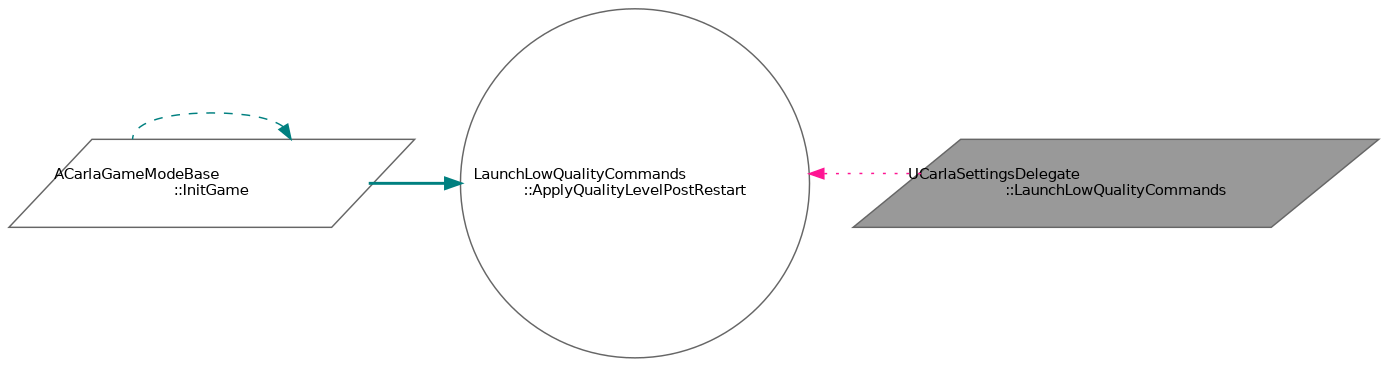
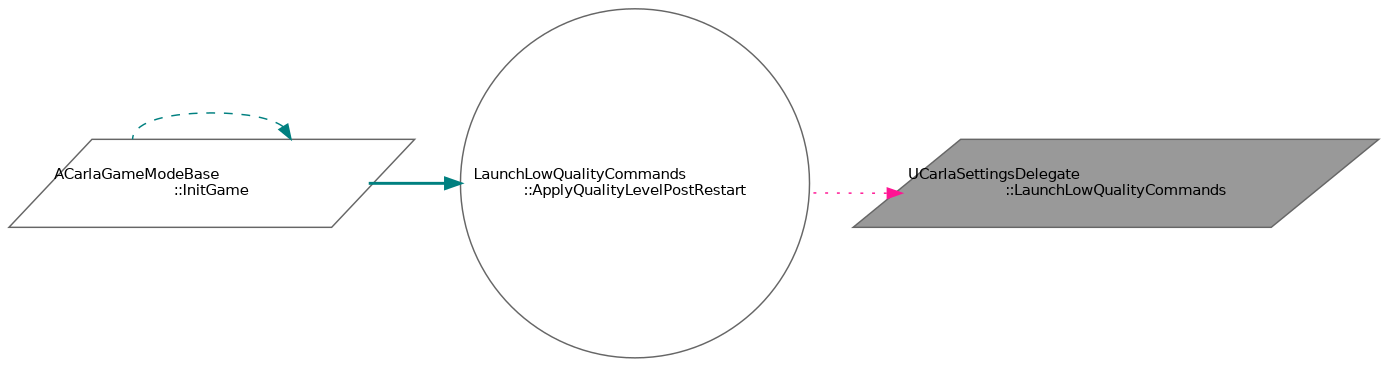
(875, 173) -> (848, 193)
